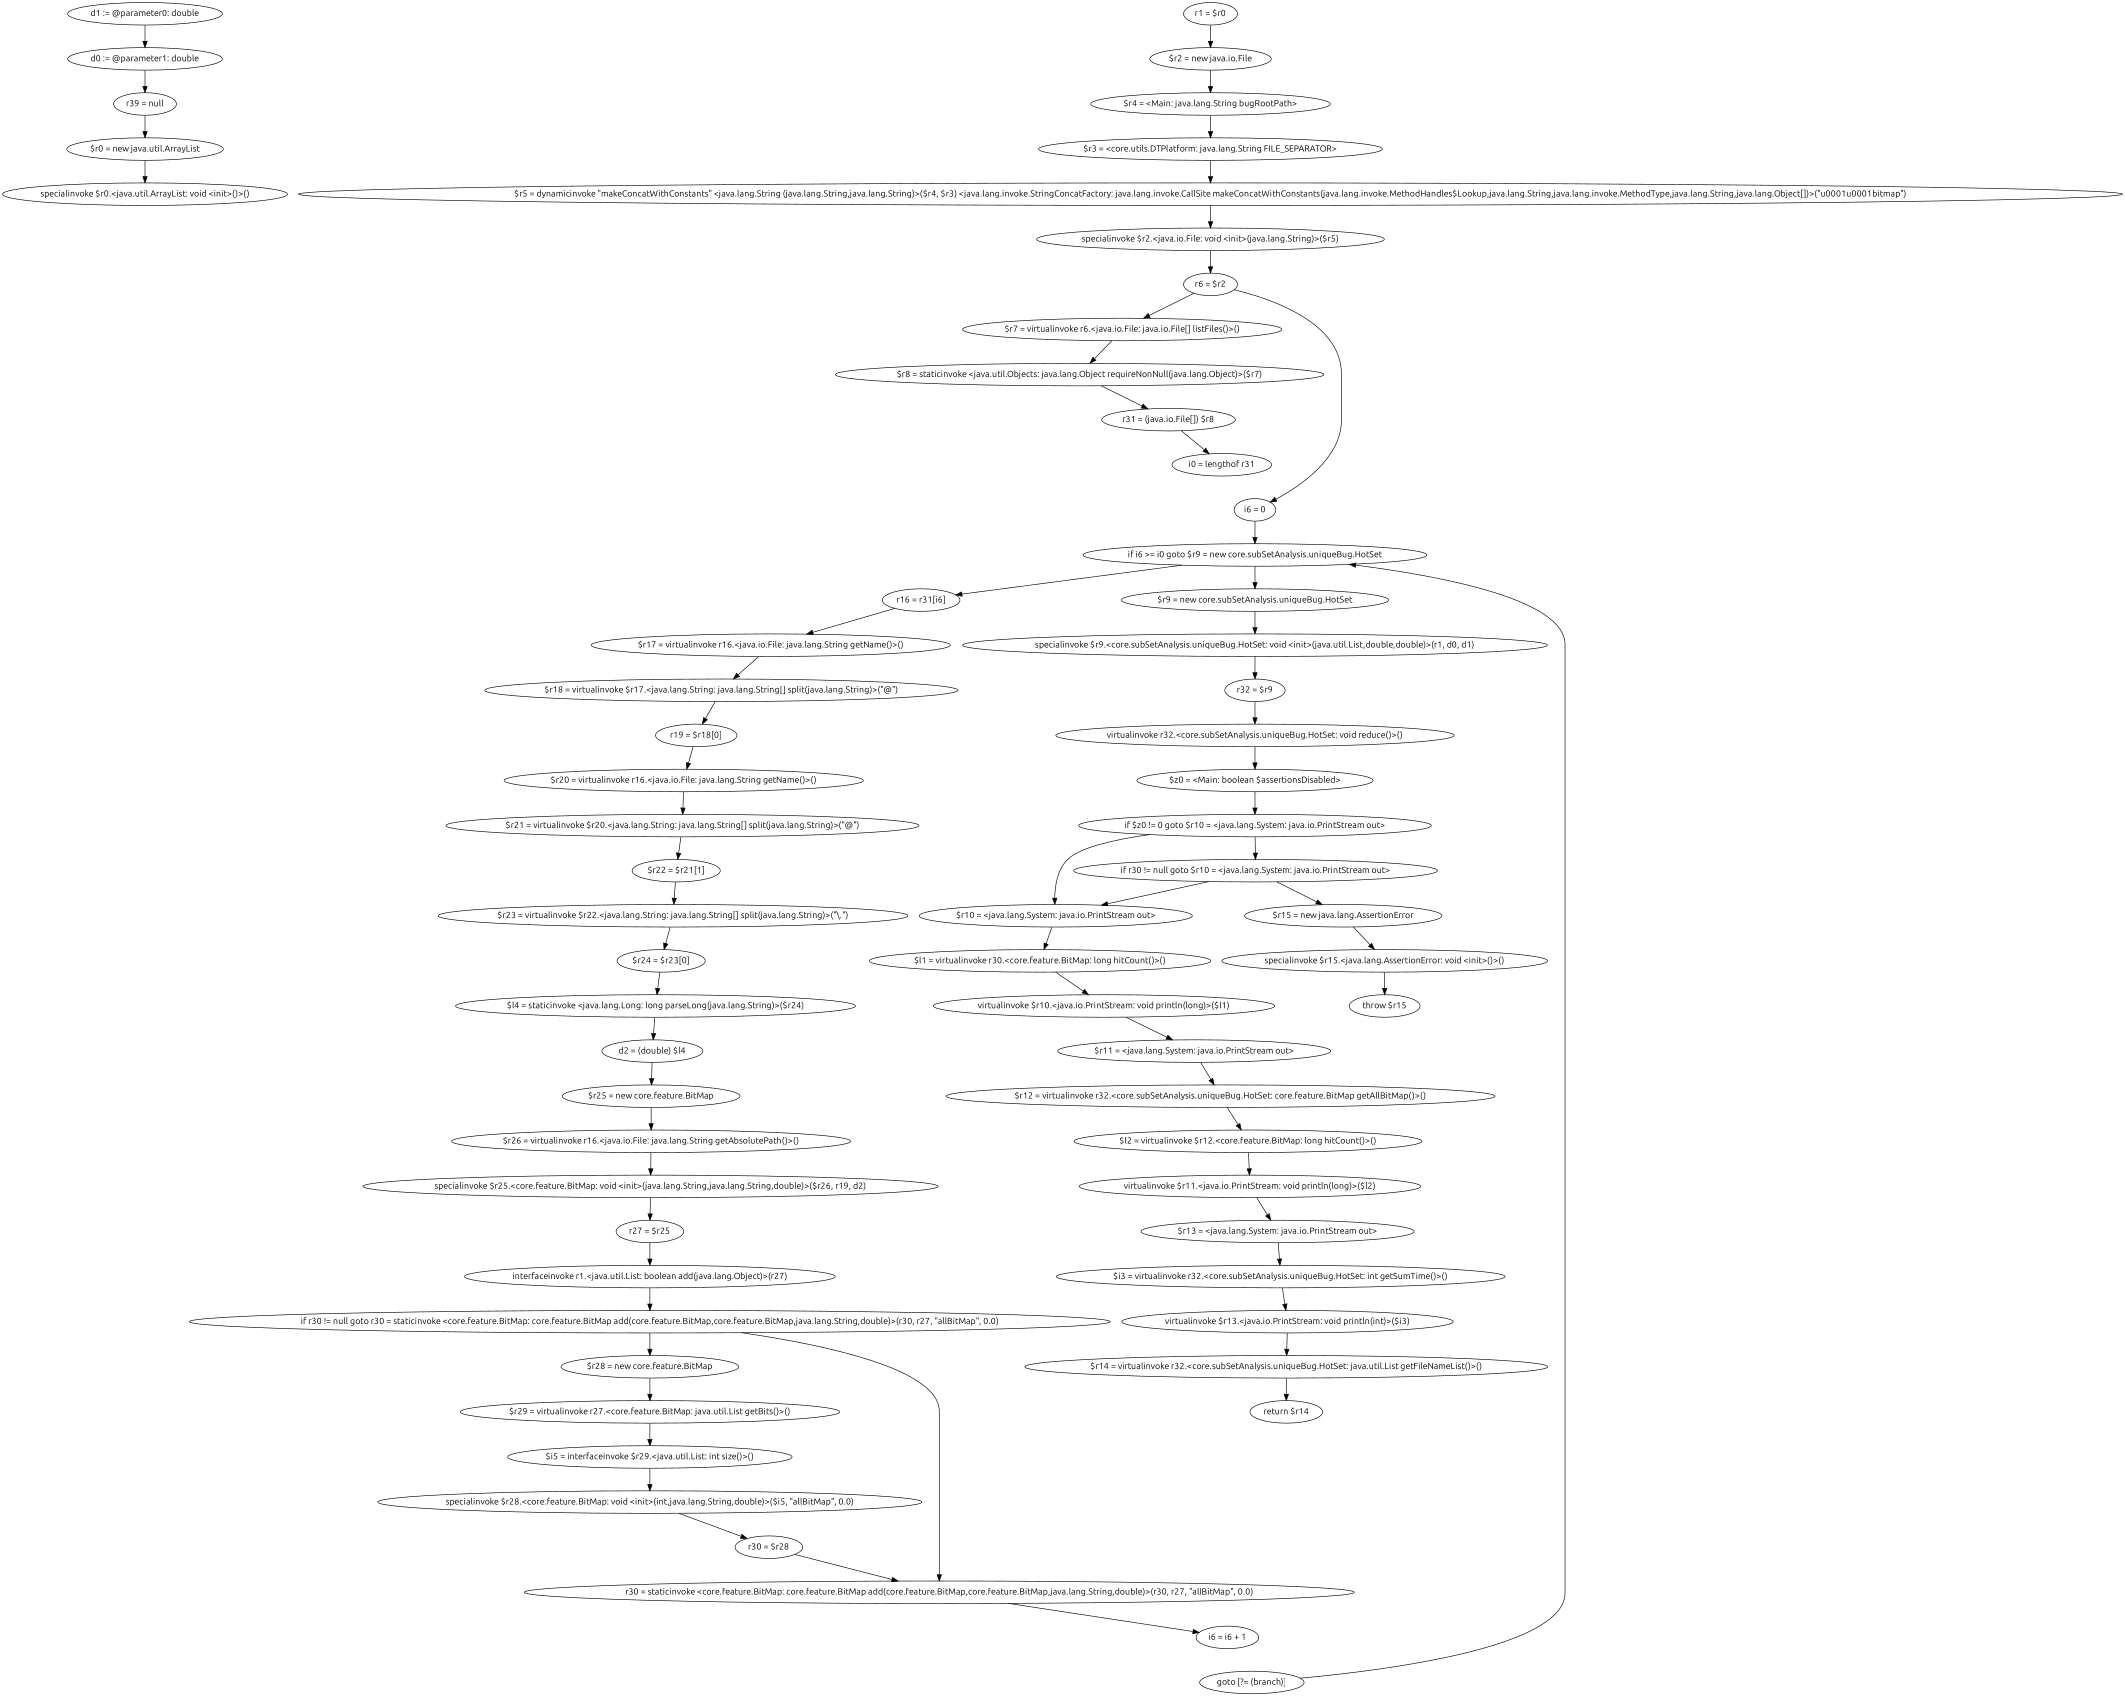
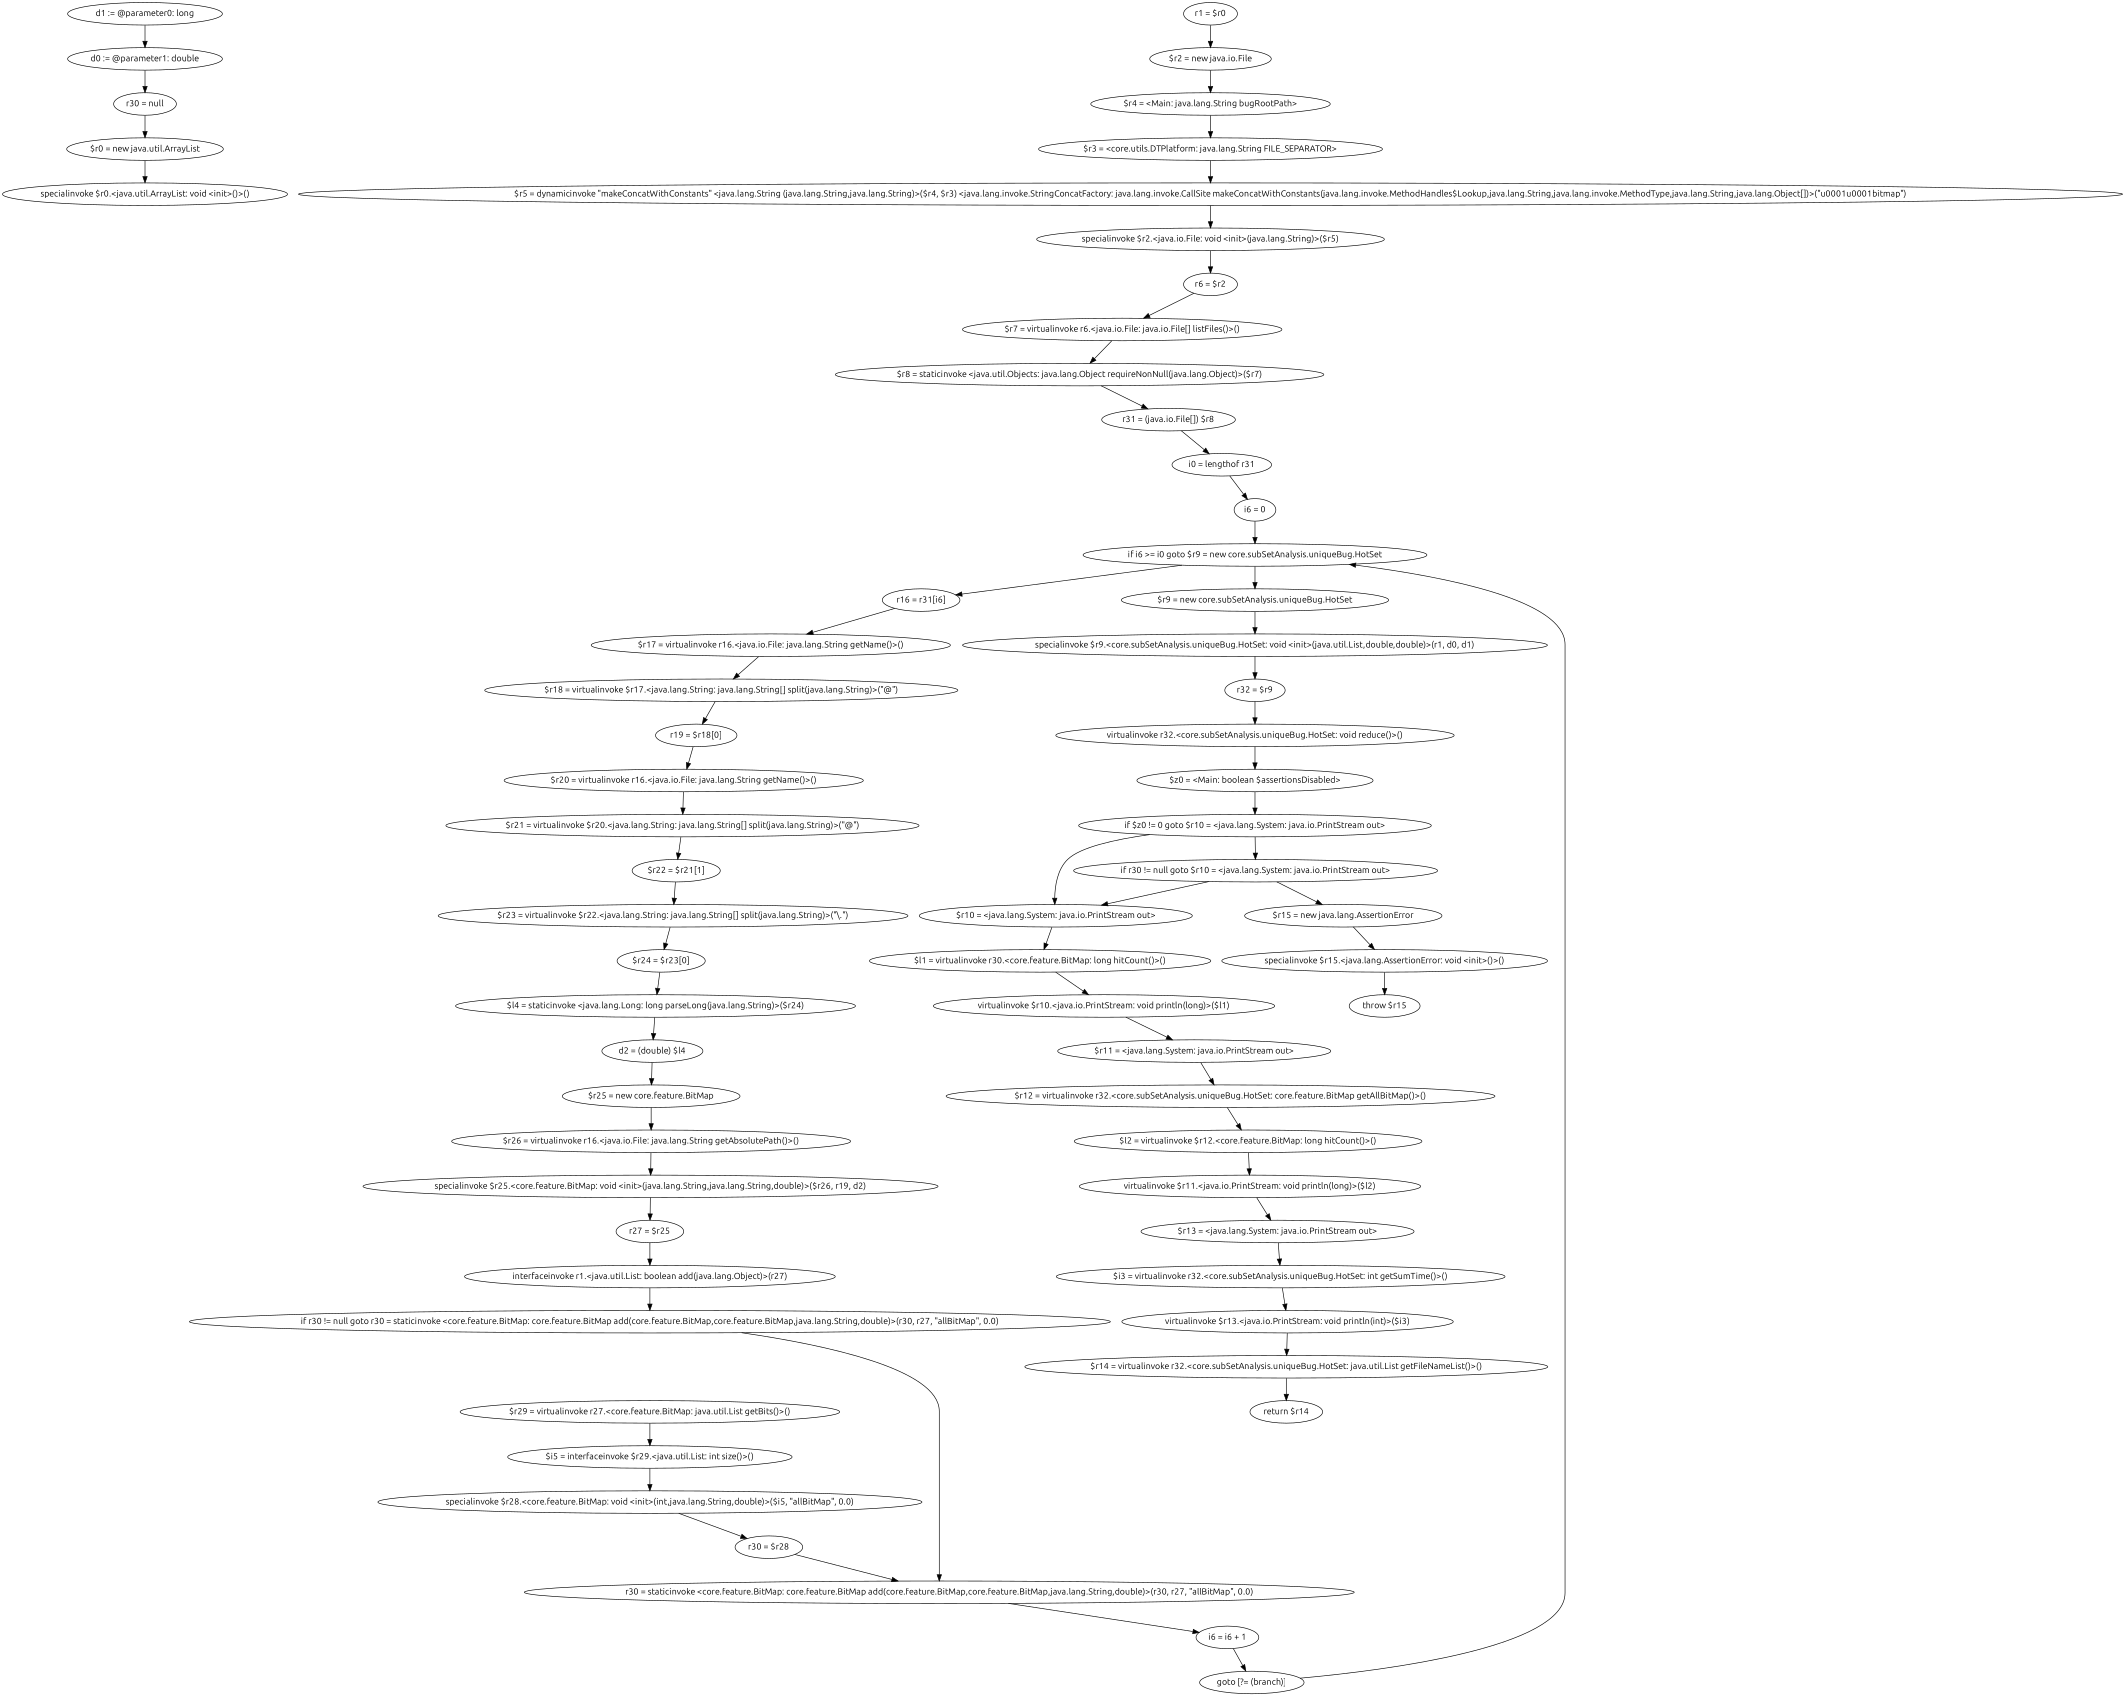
(145, 14) -> (145, 14)
(145, 104) -> (145, 104)
(1341, 378) -> (1237, 485)
(650, 1367) -> none
none -> (1238, 1657)
